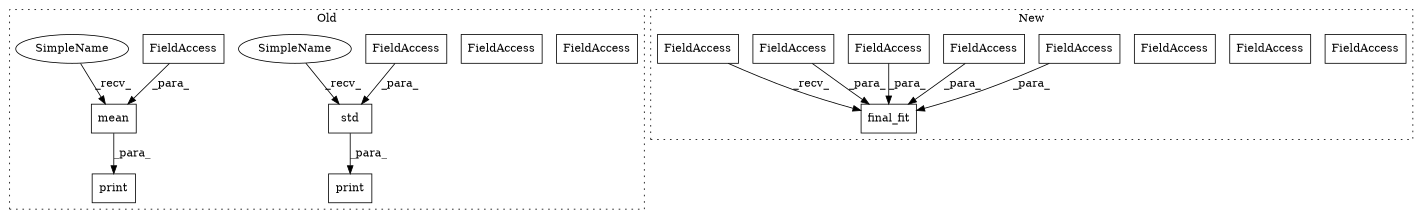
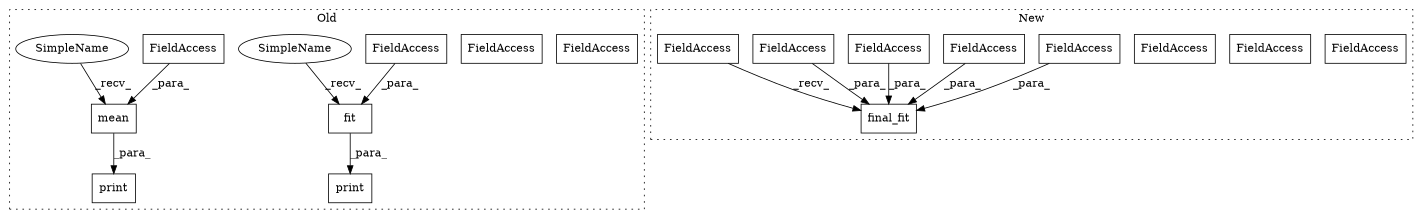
(350, 119) -> (350, 119)
